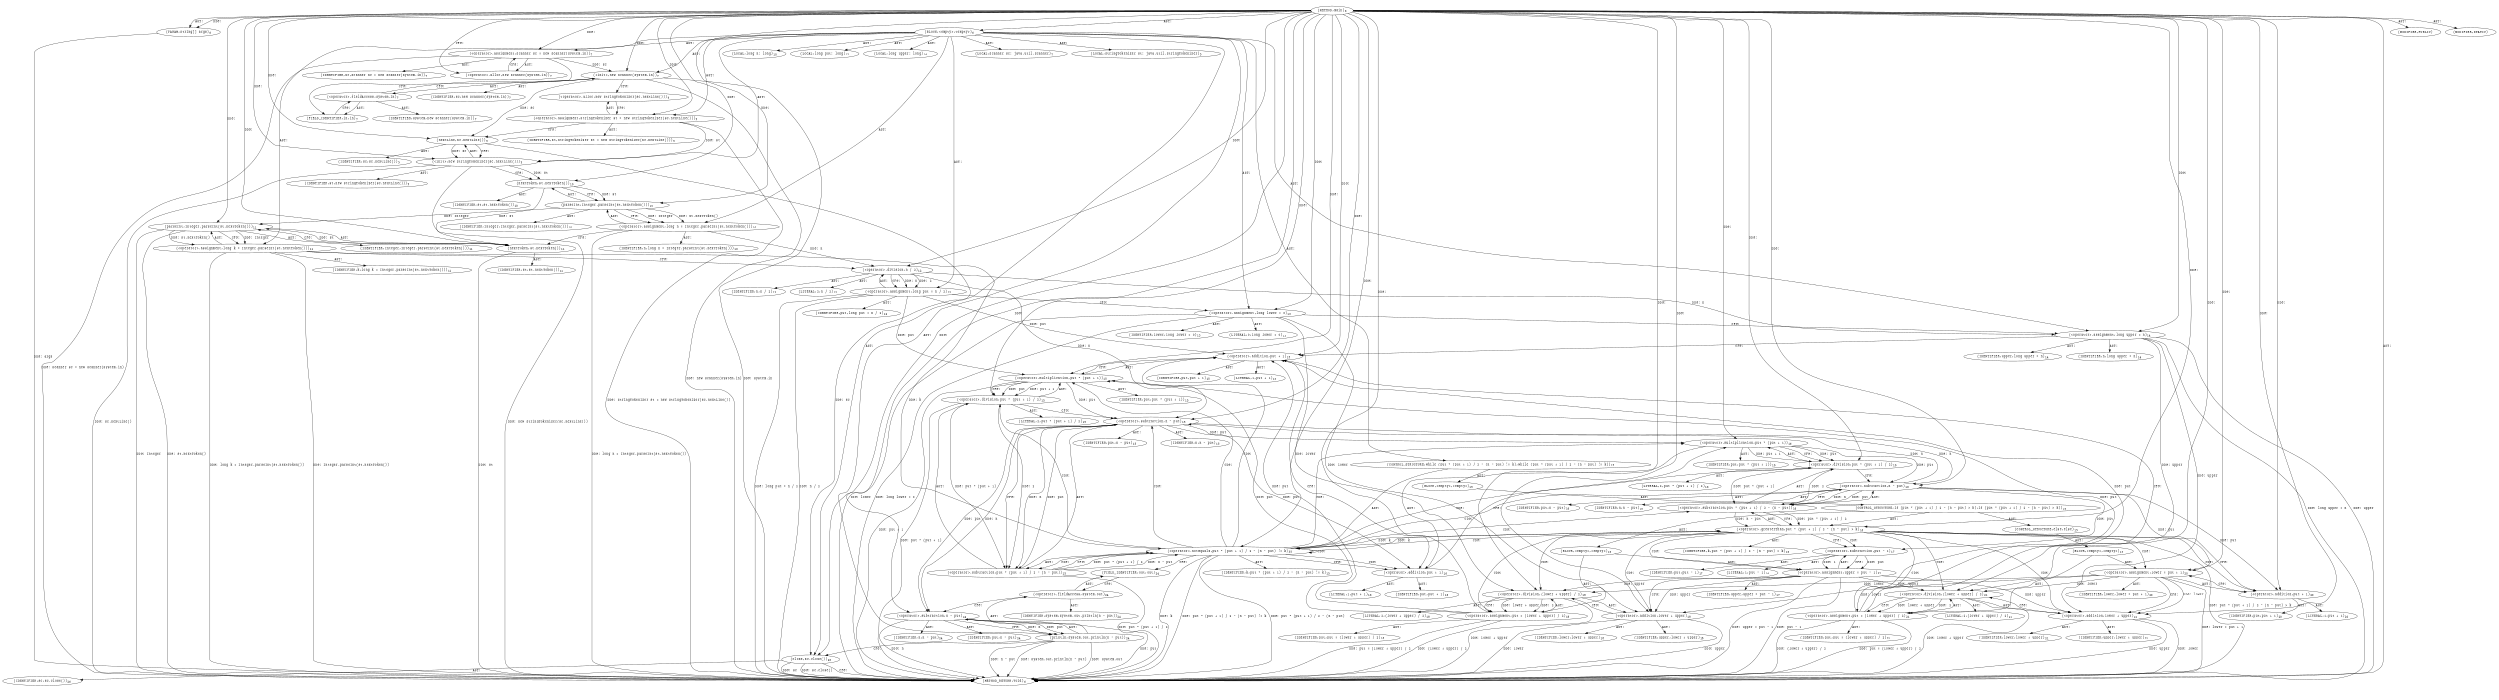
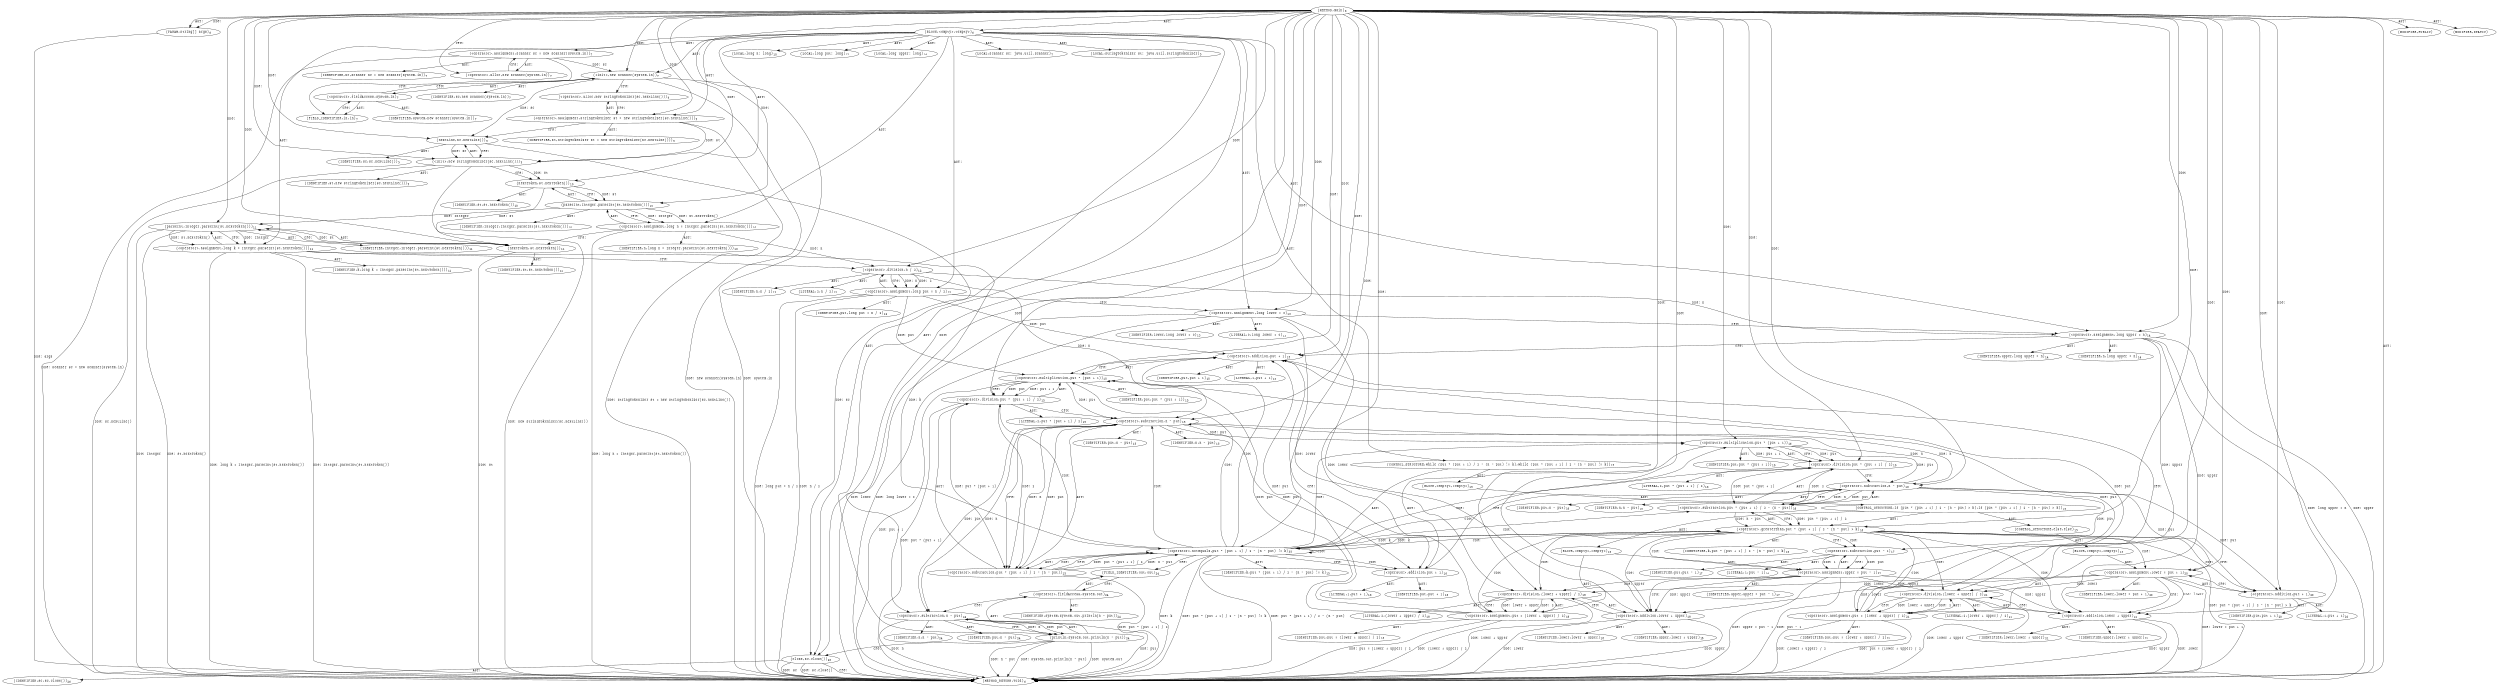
(923, 13) -> none
